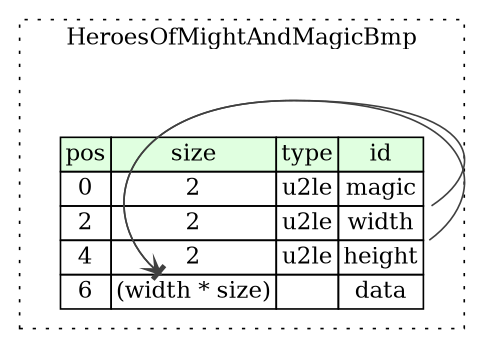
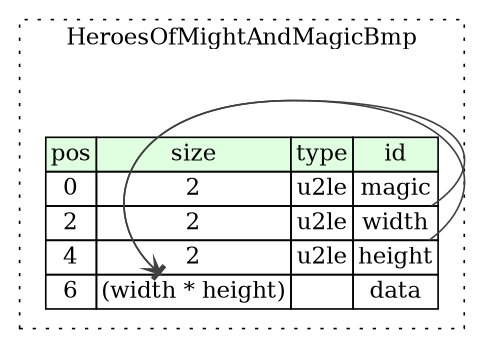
(194, 291) -> (194, 291)
